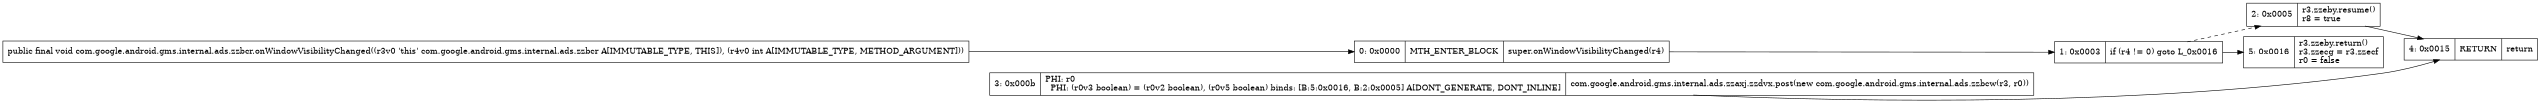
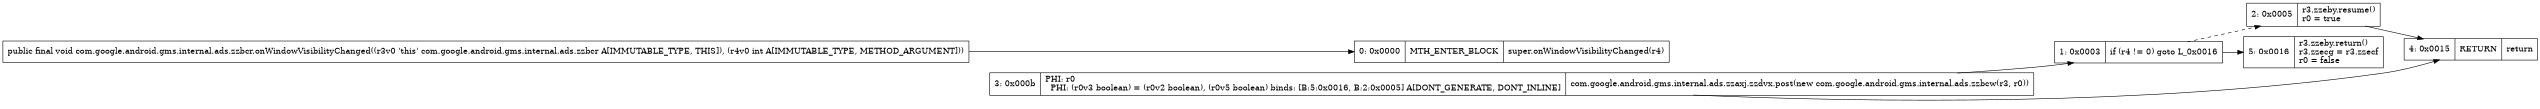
(2322, 19) -> (2322, 19)
(1859, 52) -> (2013, 69)
